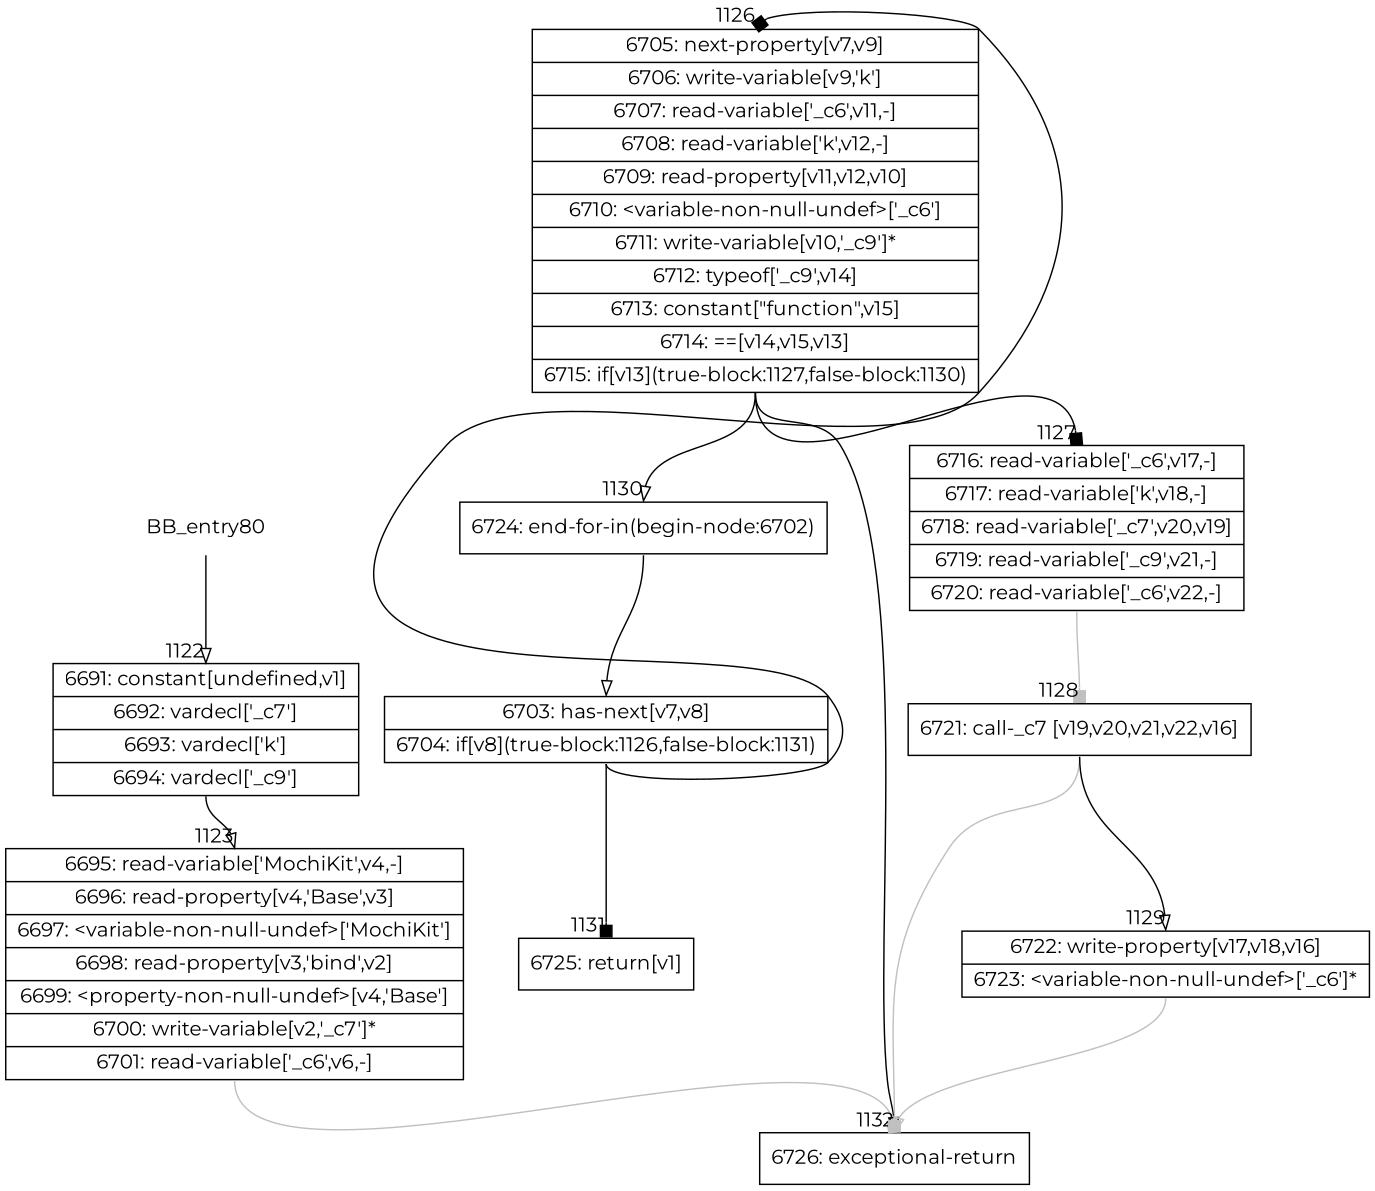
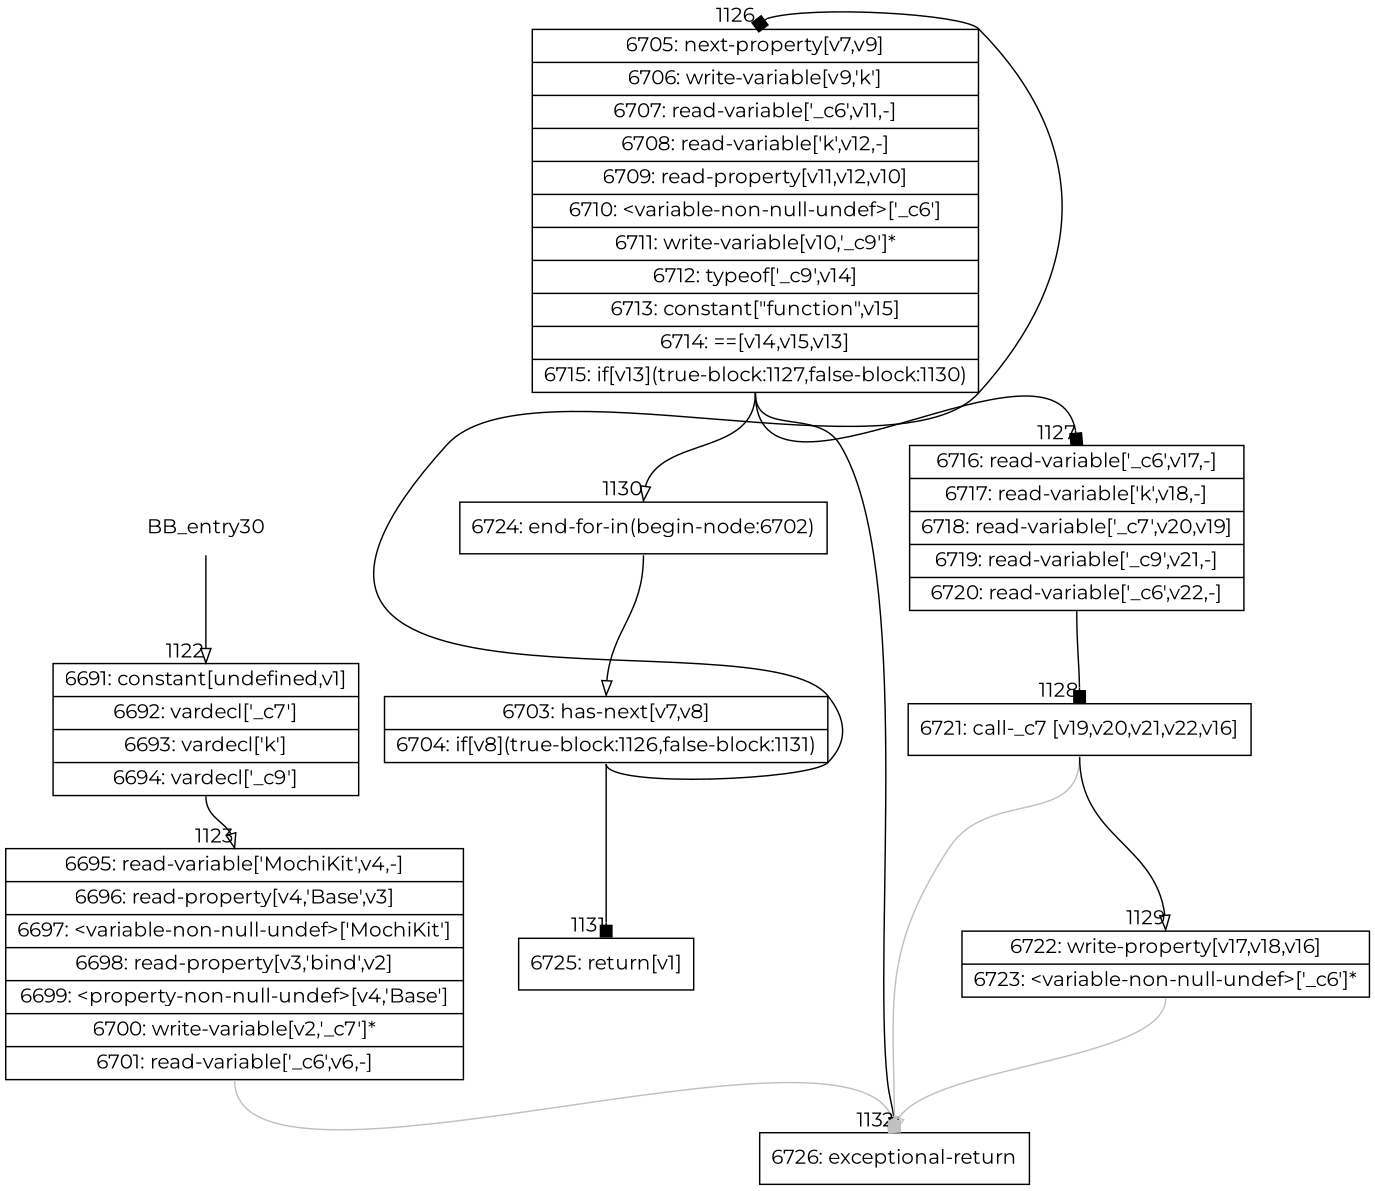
(206, 528) -> (206, 528)
(1078, 649) -> (1078, 649)
